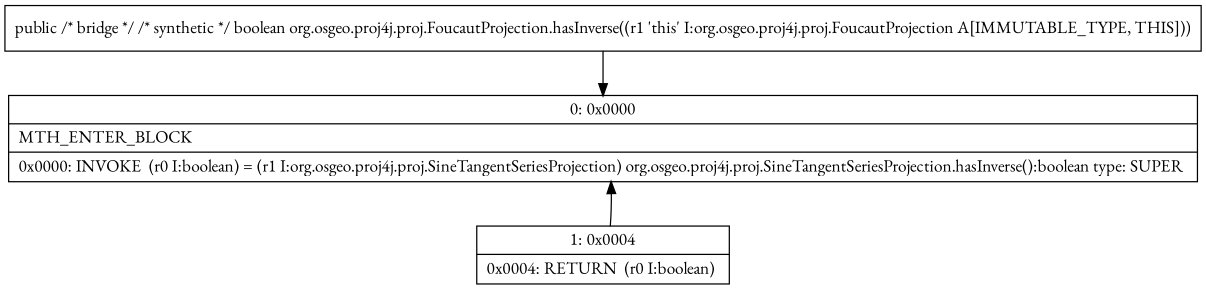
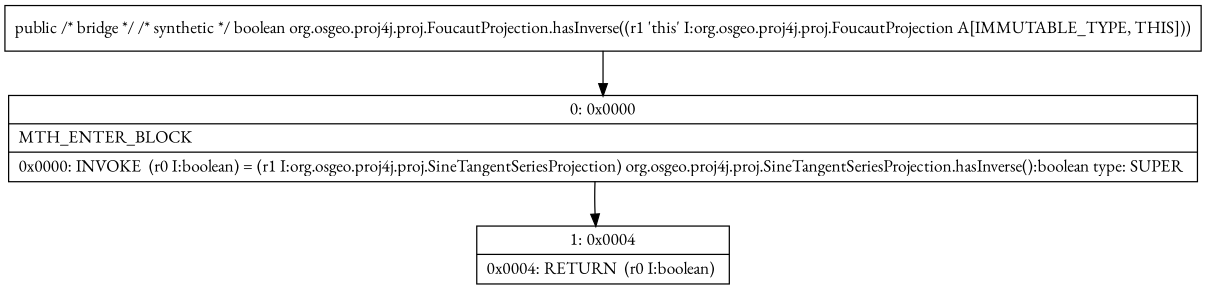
(611, 210) -> (595, 198)
